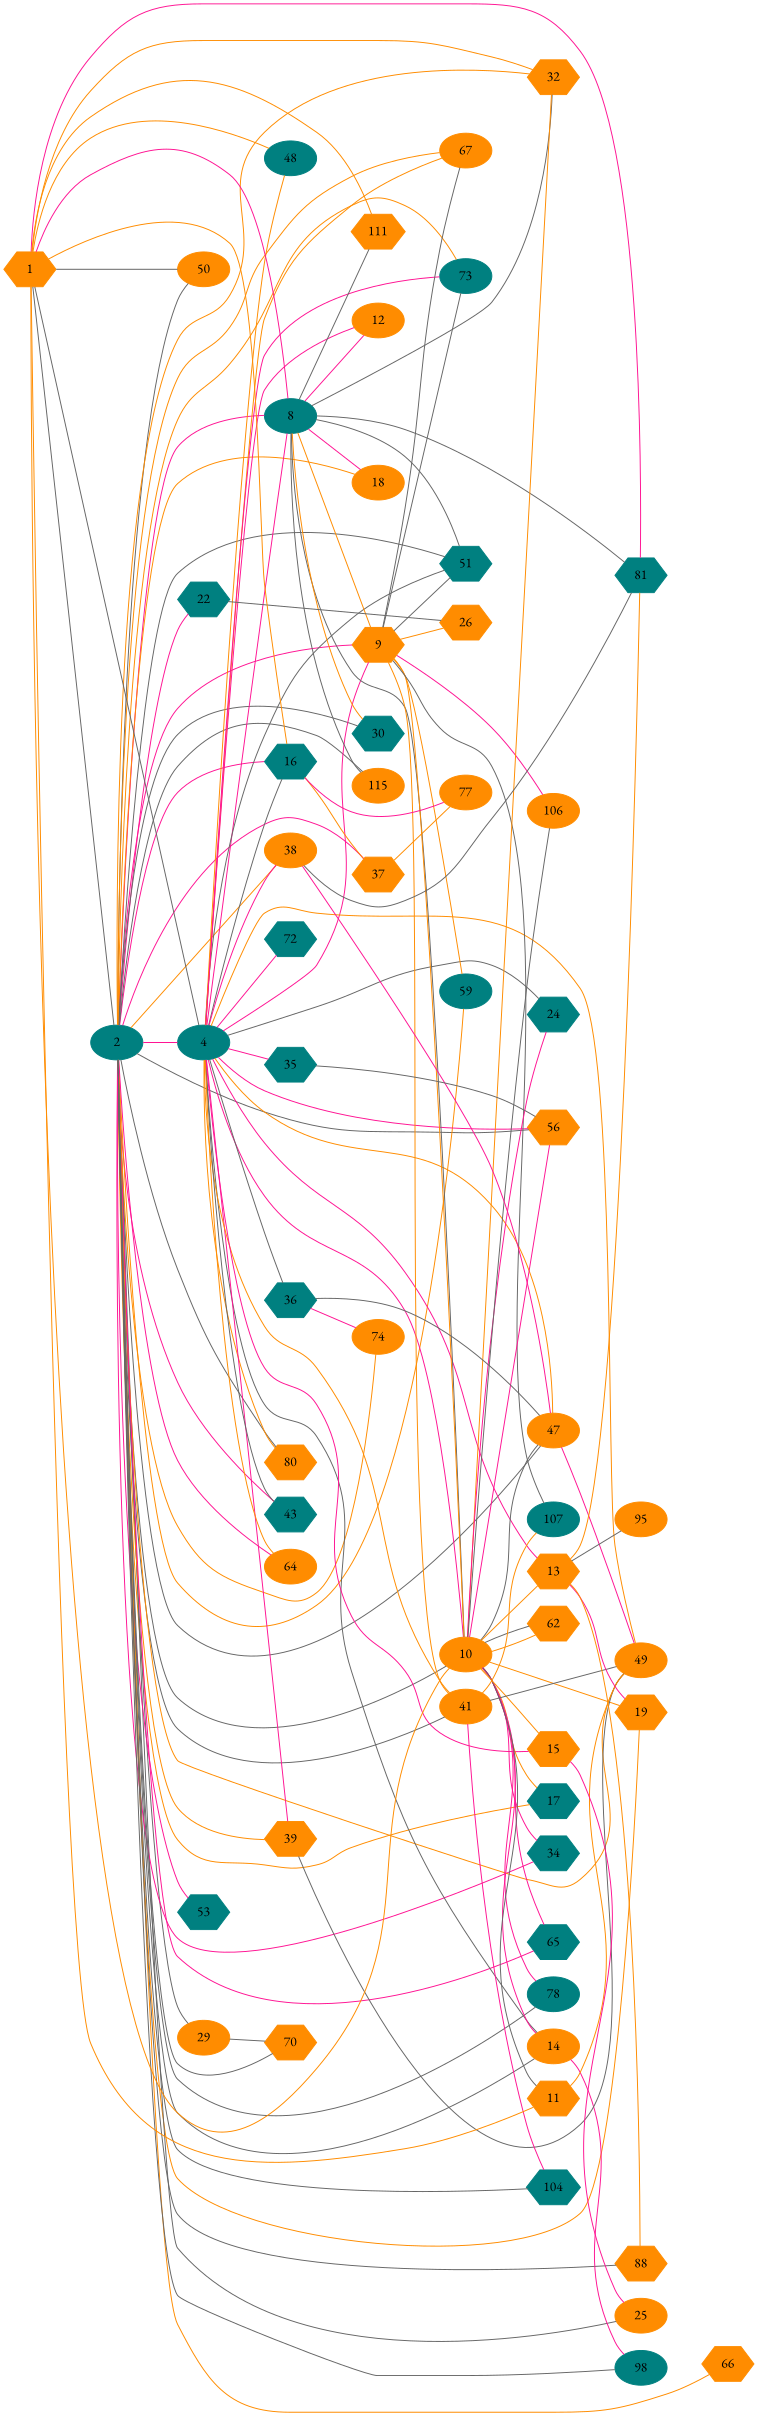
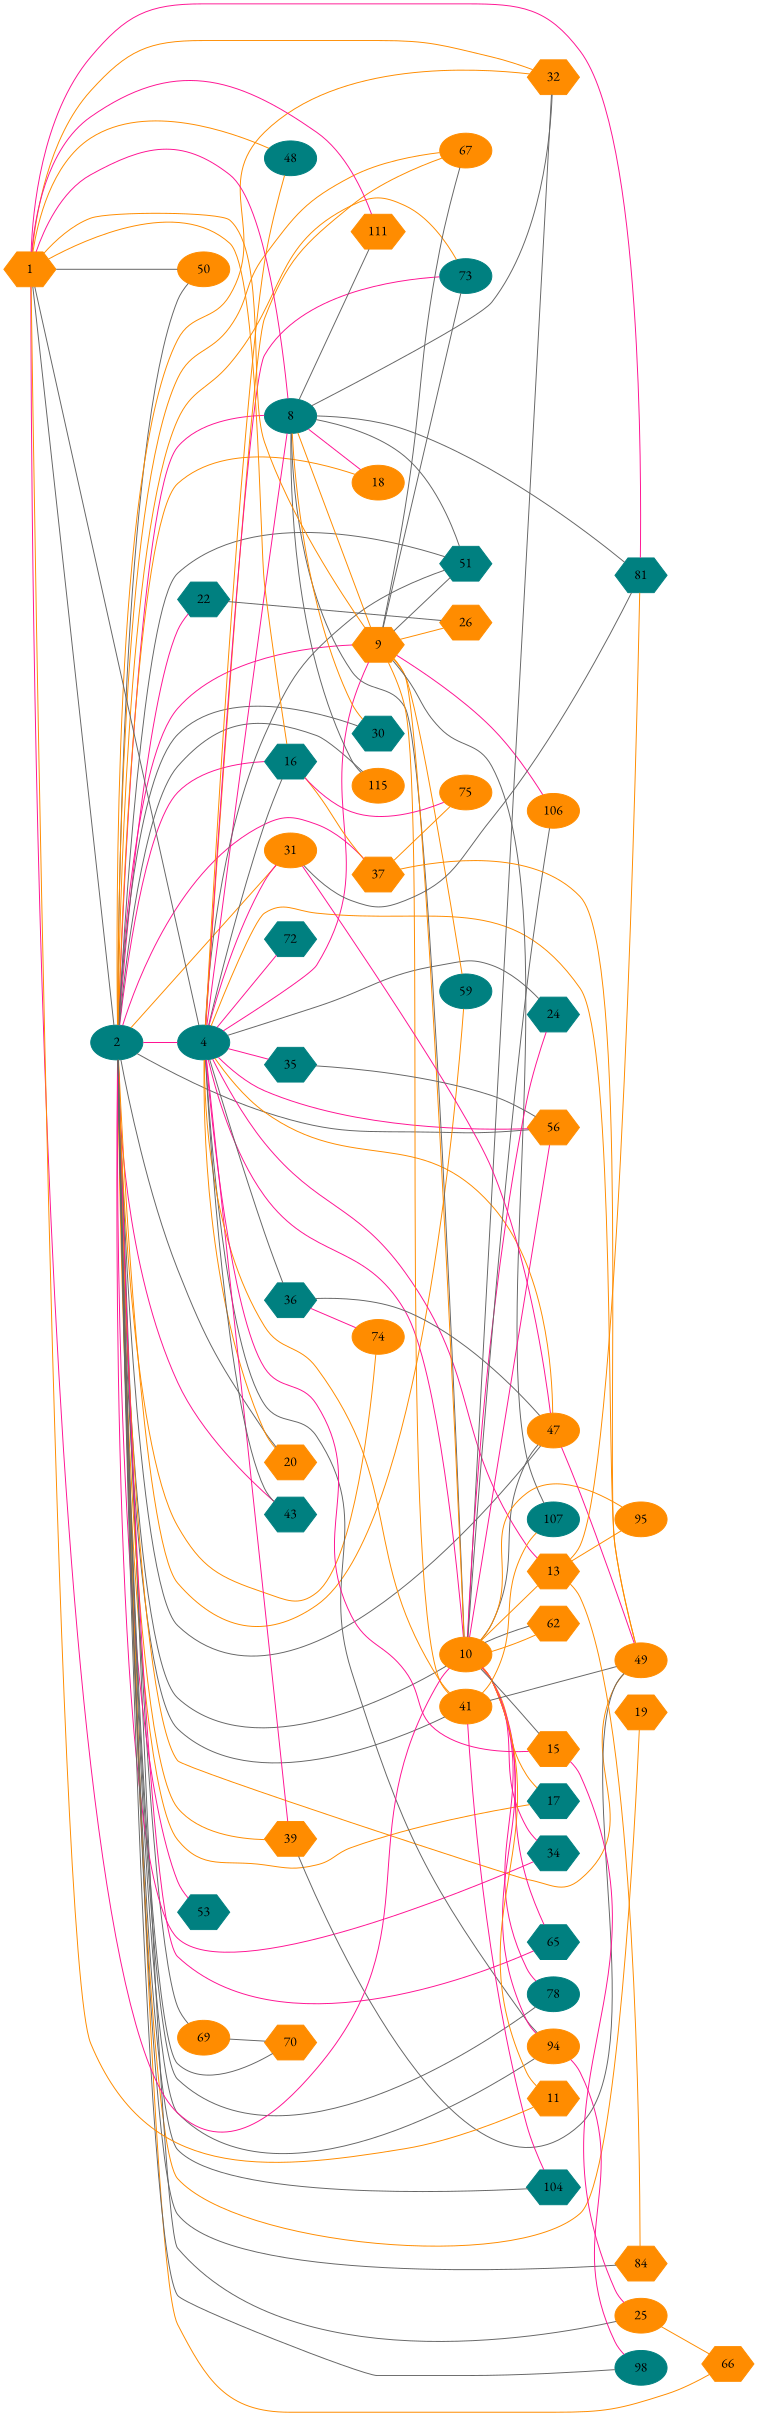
(180, 81) -> (180, 81)
none -> (234, 227)
(378, 320) -> none
(466, 792) -> (466, 792)
(291, 850) -> (291, 850)
(510, 866) -> (507, 904)
(291, 1462) -> (291, 1462)
(68, 1505) -> (68, 1505)
(594, 1547) -> (594, 1547)
(291, 1567) -> none
(598, 1642) -> none
(564, 1687) -> (504, 1527)
(512, 1702) -> (512, 1702)
(598, 1880) -> (612, 1174)
(501, 1974) -> (501, 1974)
(204, 2038) -> (204, 2038)
(553, 2046) -> (553, 2046)
(641, 2264) -> (641, 2264)
none -> (685, 2340)
